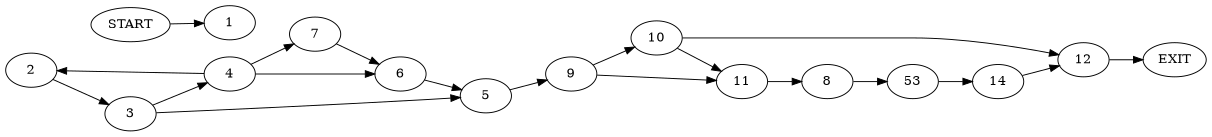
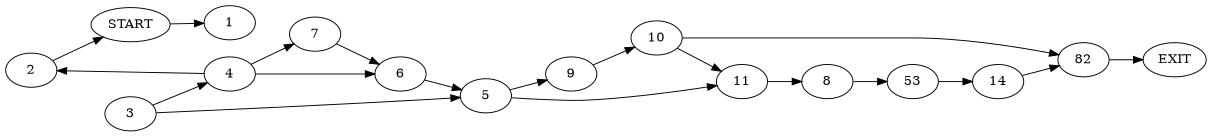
(1084, 60) -> (1084, 60)
(652, 78) -> (610, 99)
(76, 90) -> (74, 51)
